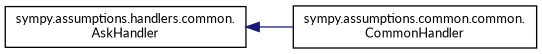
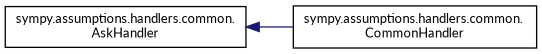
(415, 27) -> (415, 27)
